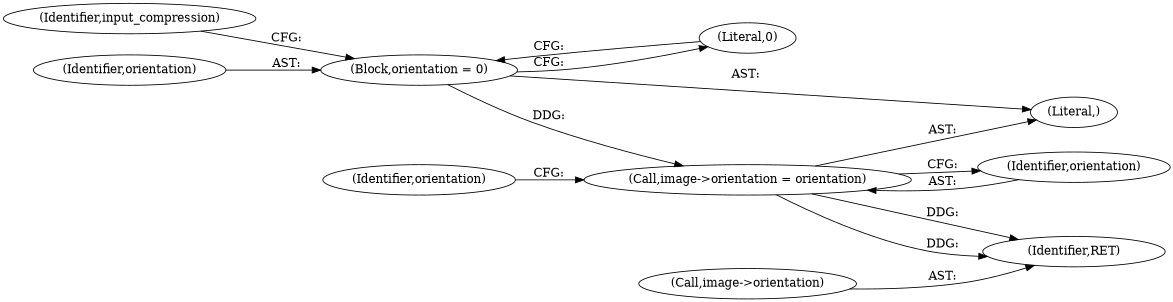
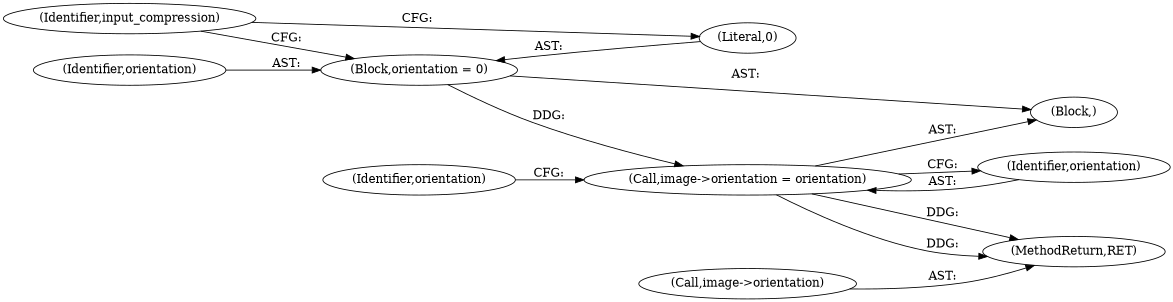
(551, 47) -> (551, 47)
(609, 65) -> (471, 29)
(1074, 112) -> (1074, 112)
(1074, 252) -> (1074, 252)
